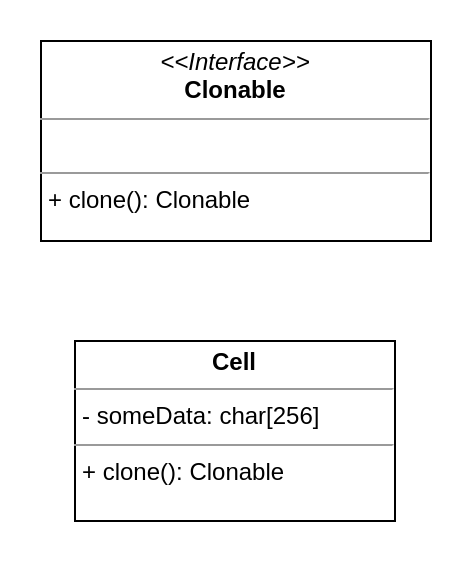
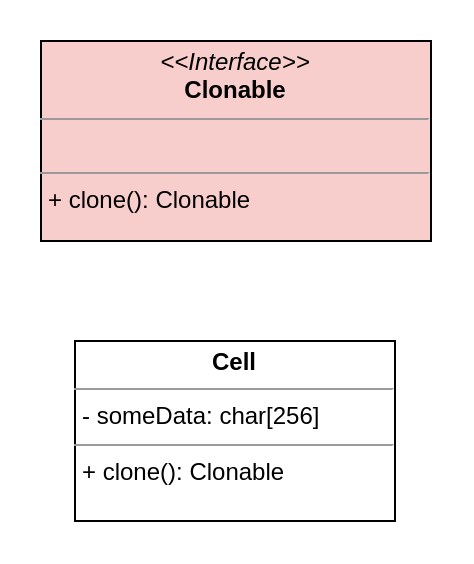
(236, 141) -> (236, 141)
